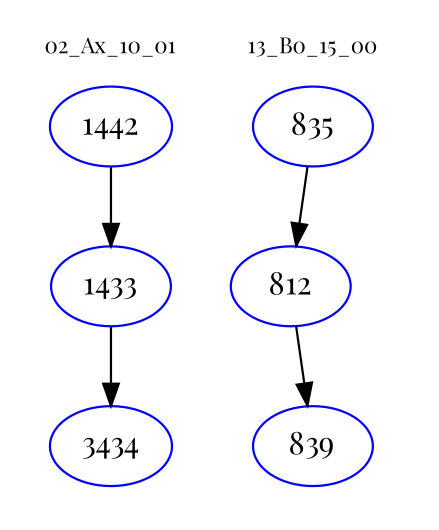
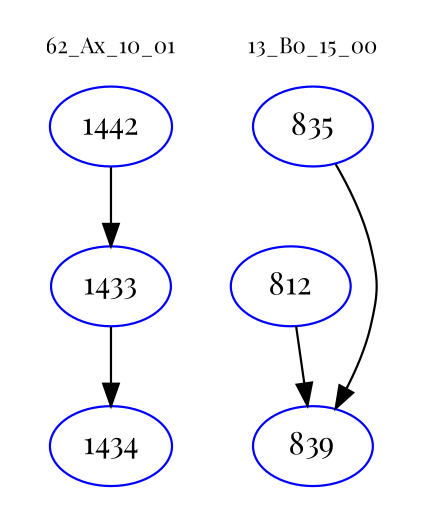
(111, 48) -> (111, 48)
(303, 195) -> (376, 275)
(111, 446) -> (111, 446)
